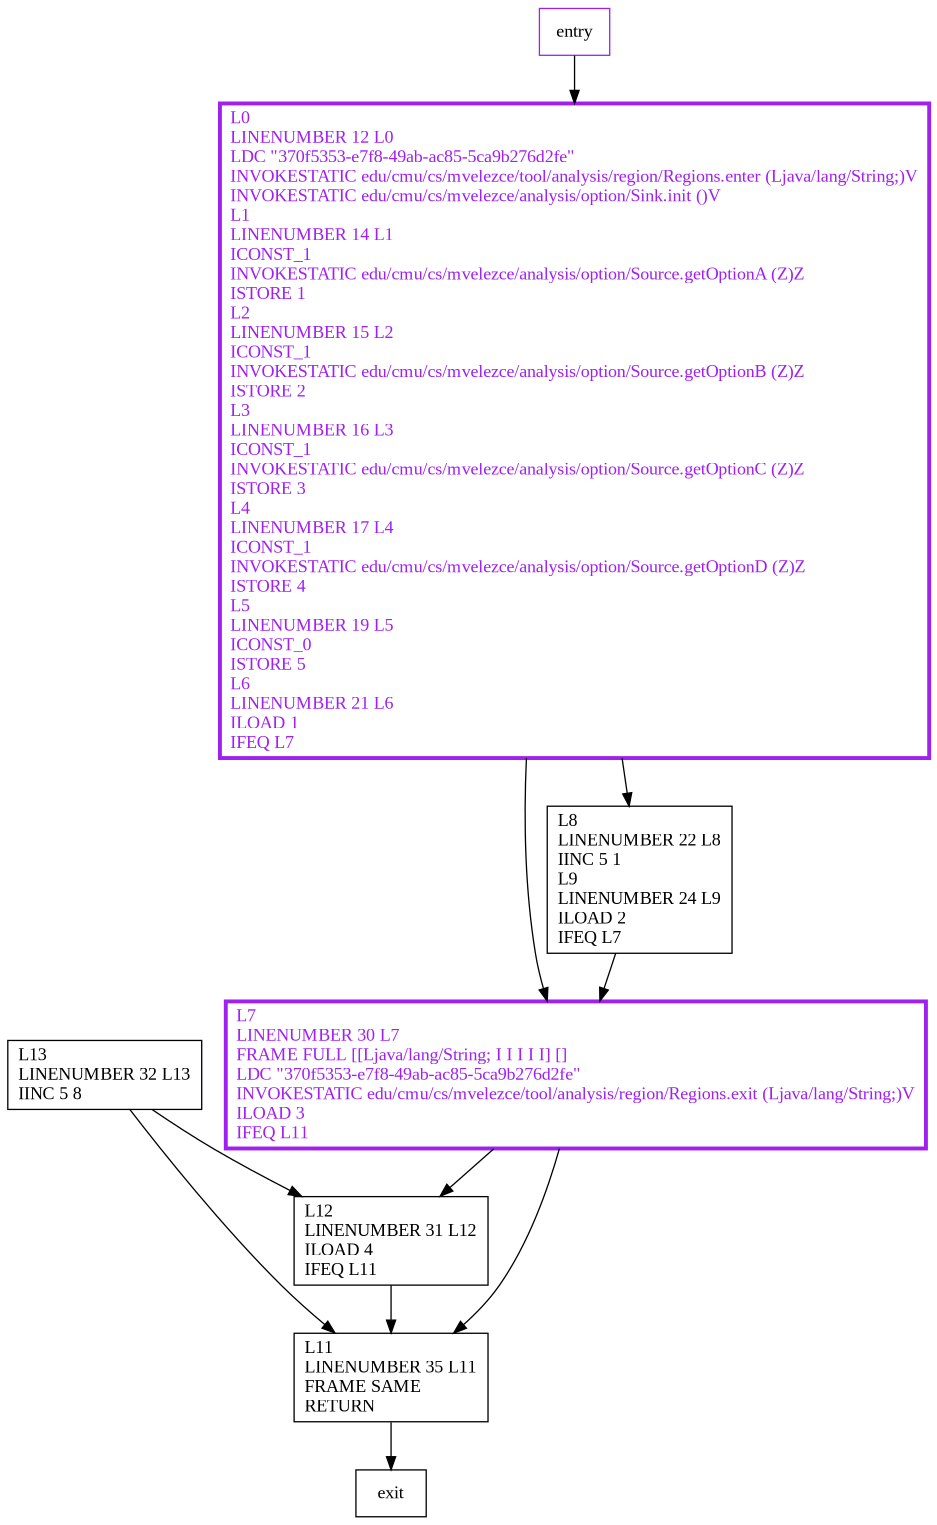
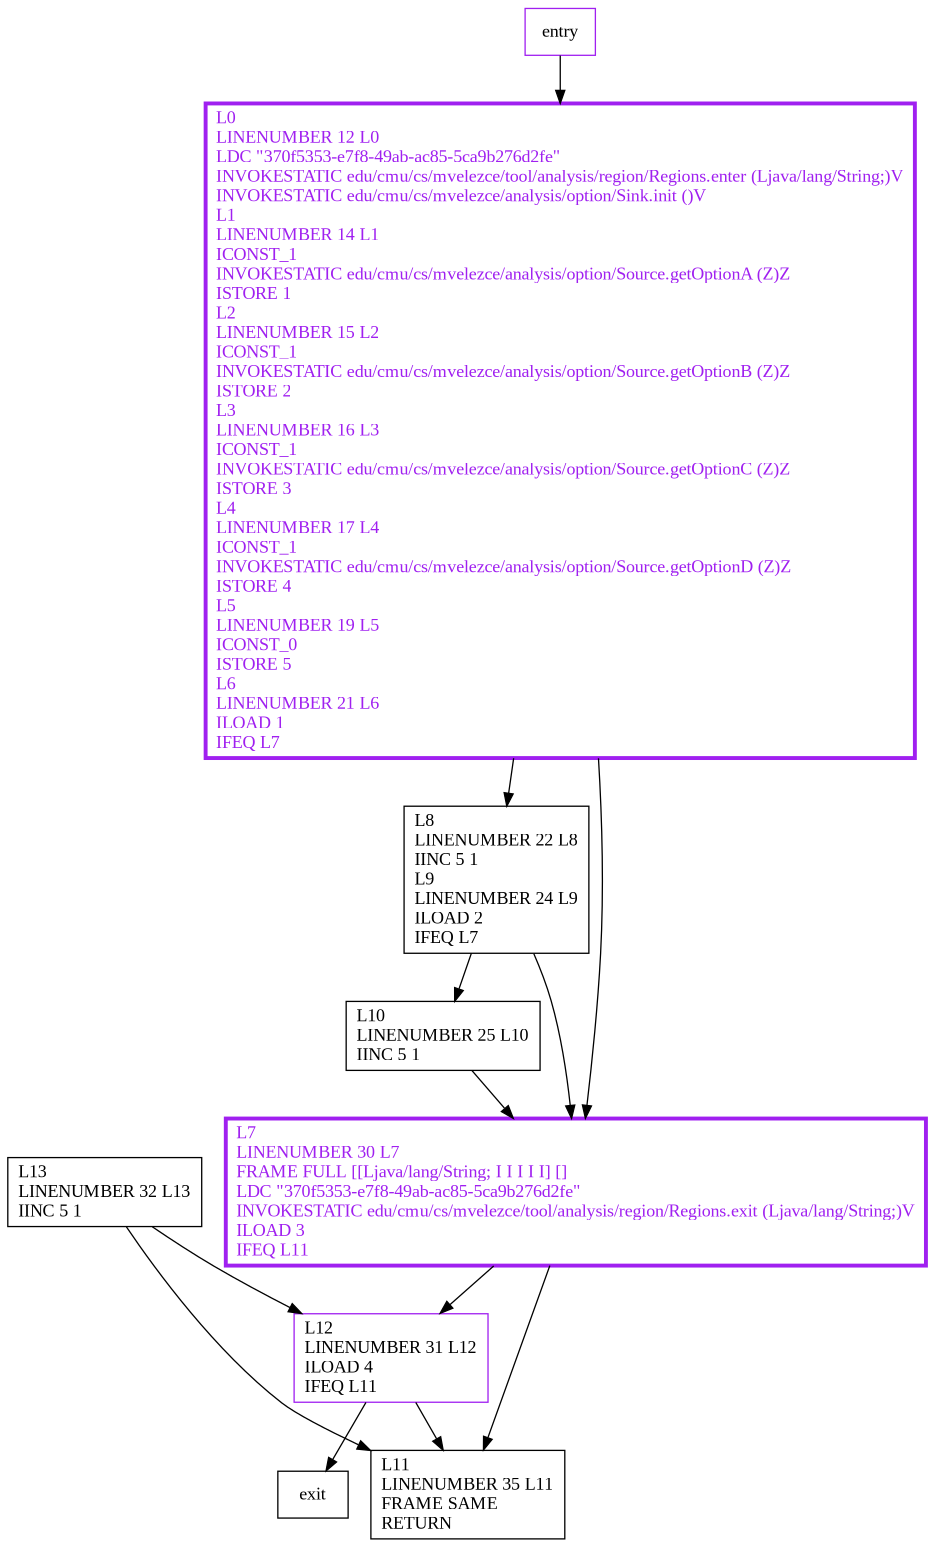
none -> (443, 1036)
(105, 1075) -> (105, 1192)
(391, 1241) -> (391, 1358)
(391, 1440) -> (349, 1431)
